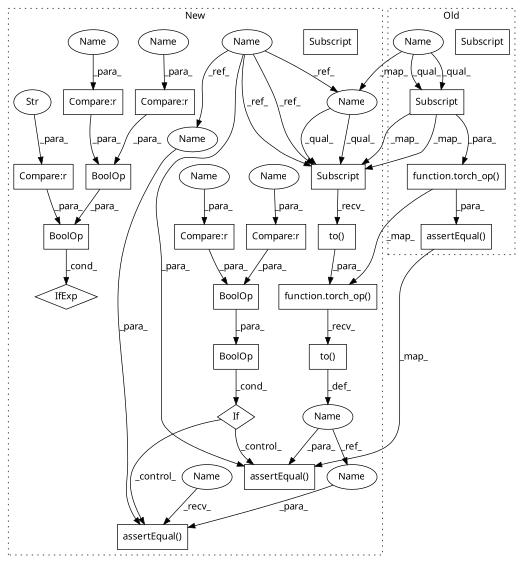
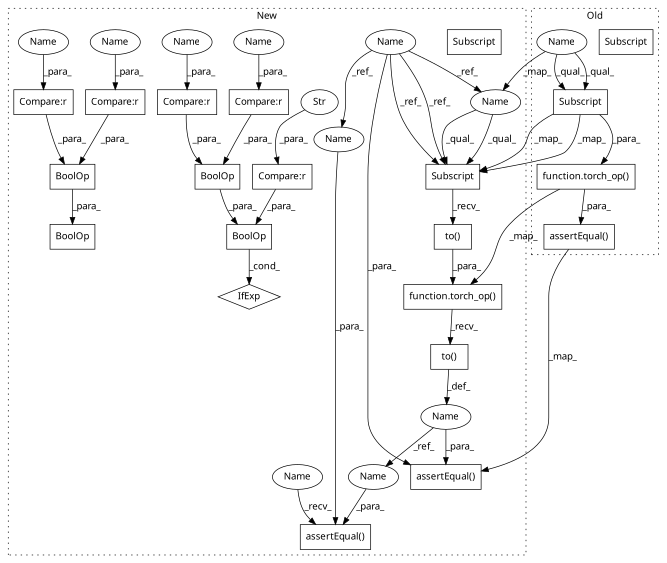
(236, 417) -> none
